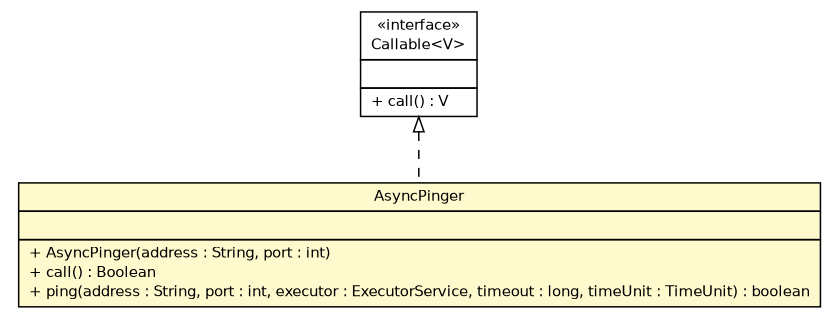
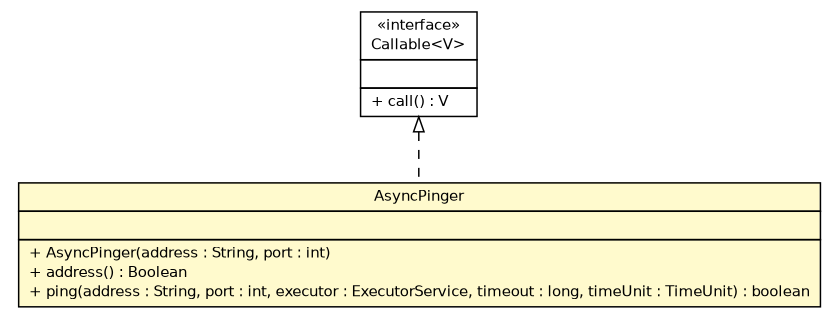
(93, 272) -> (108, 272)
